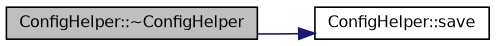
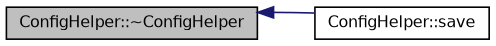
(278, 34) -> (294, 13)
